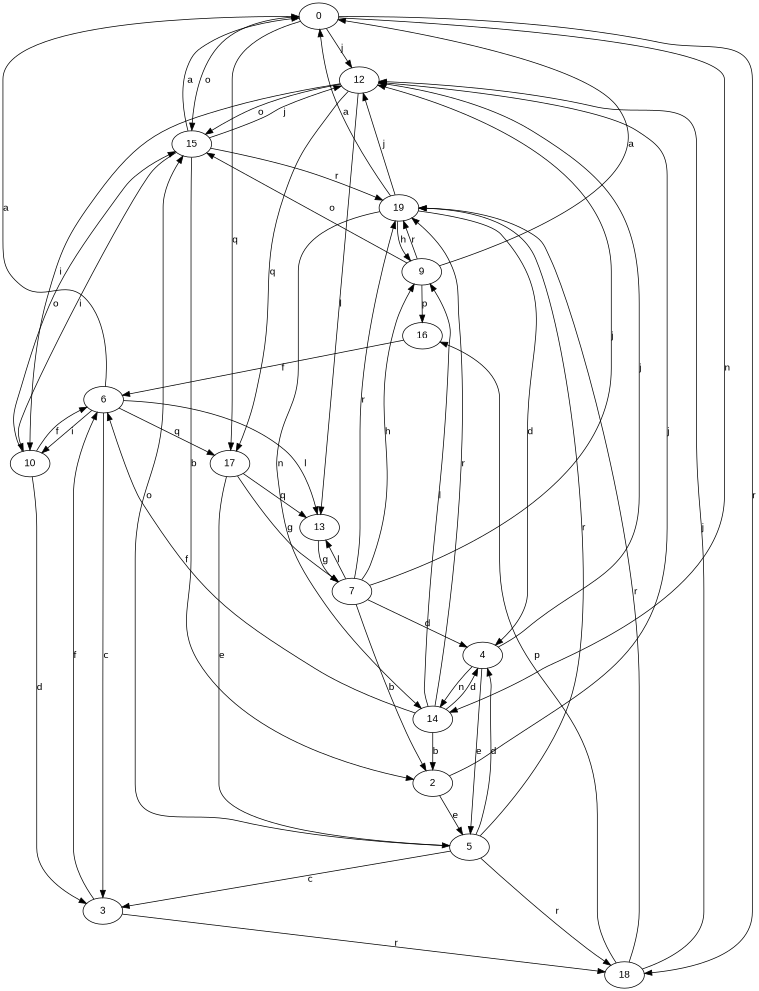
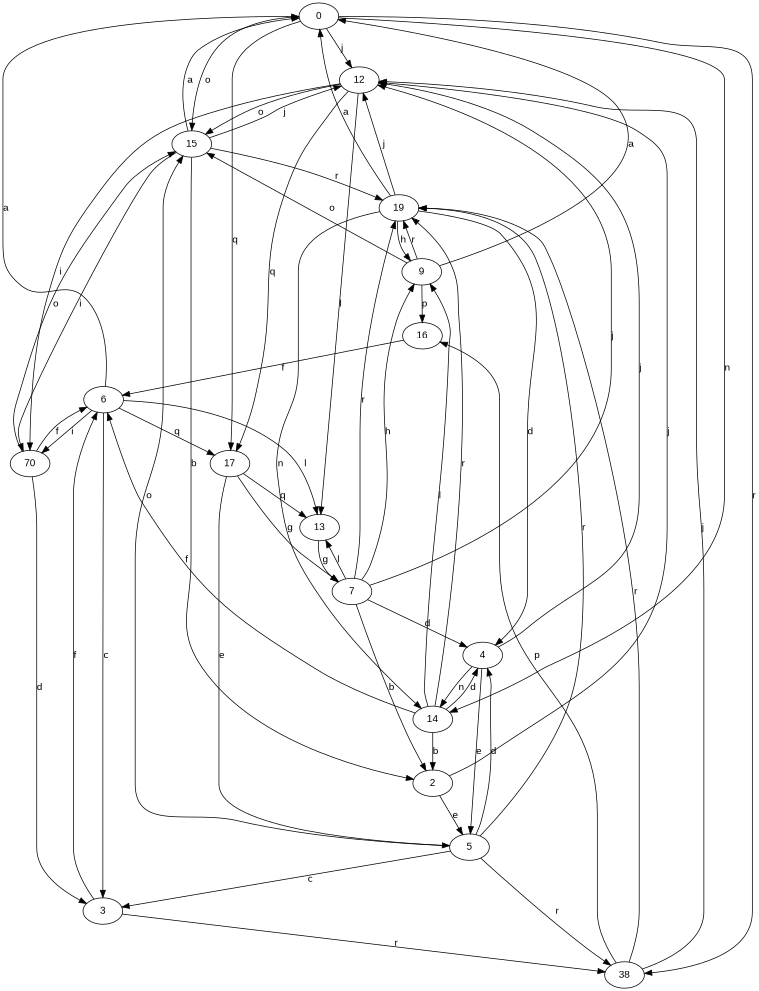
(30, 464) -> (30, 464)
(625, 975) -> (625, 975)
